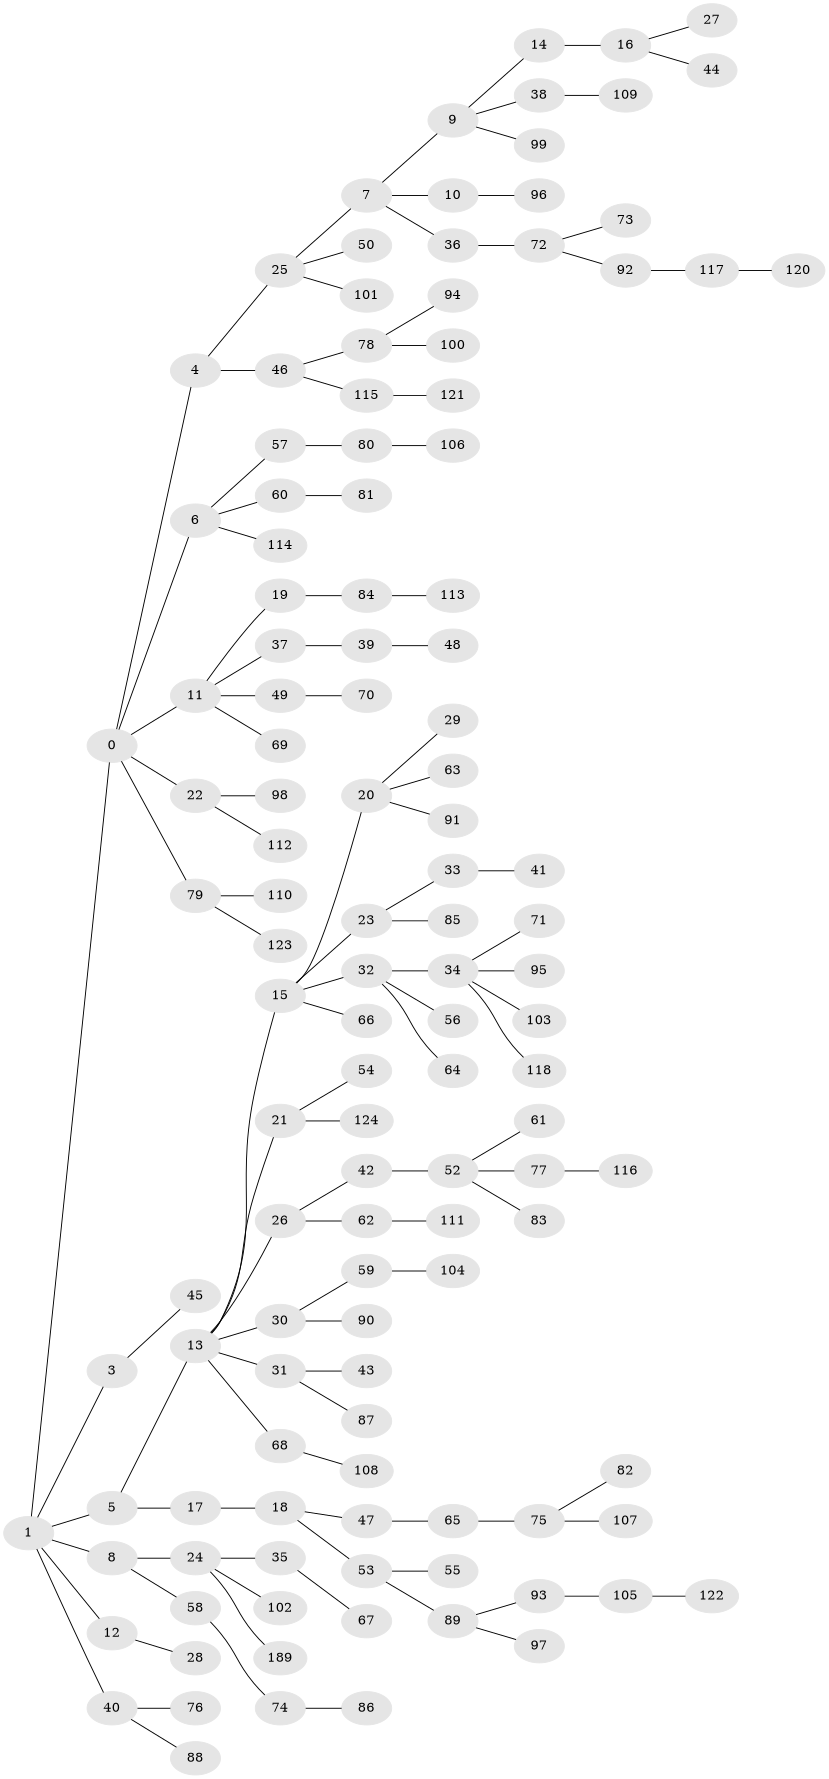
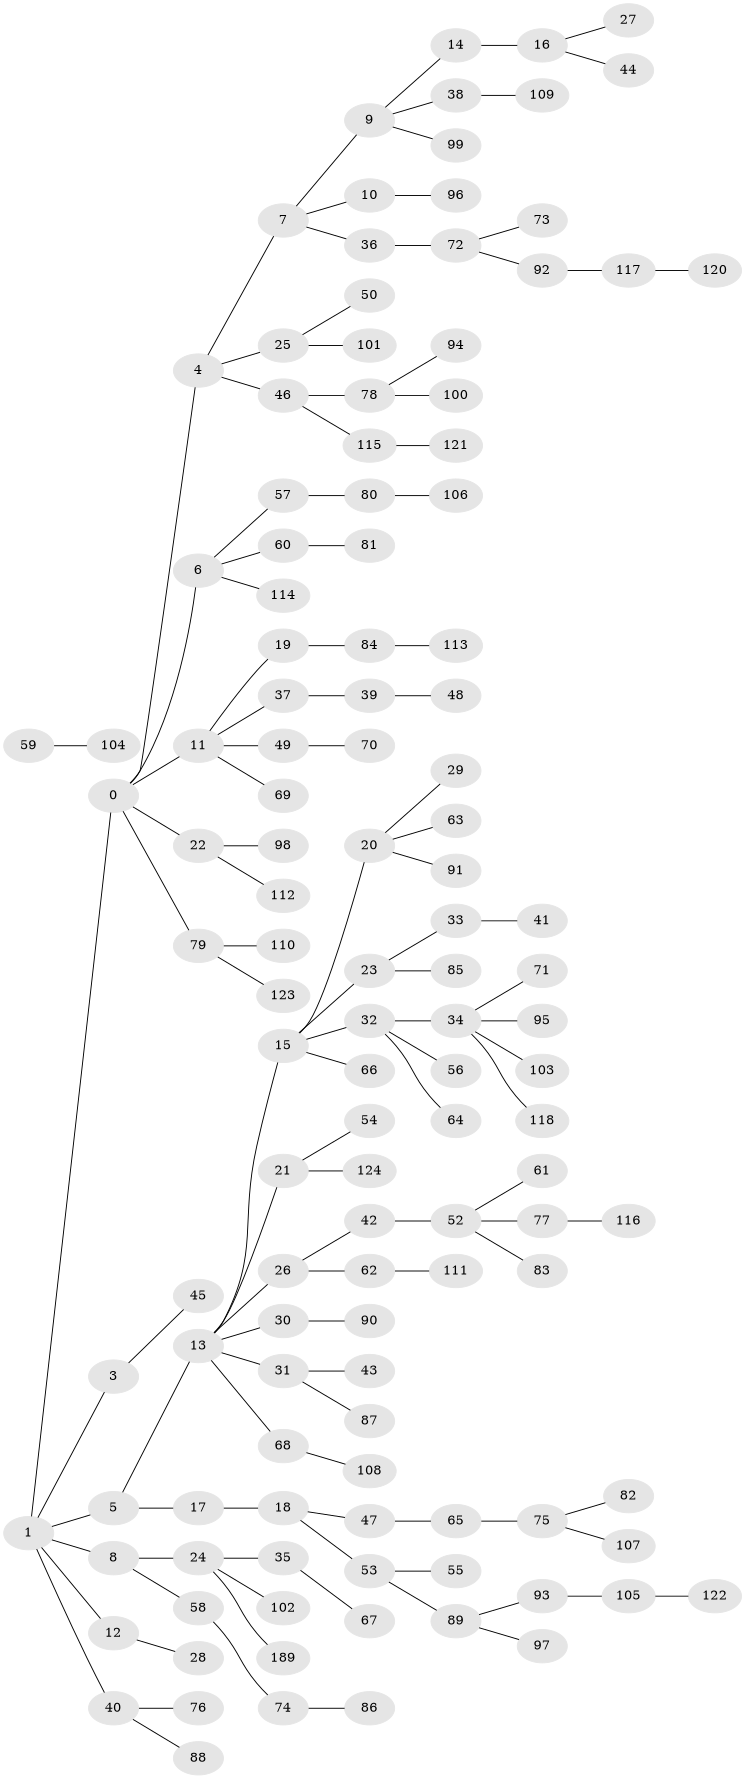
(323, 233) -> (241, 296)
(324, 1296) -> none
